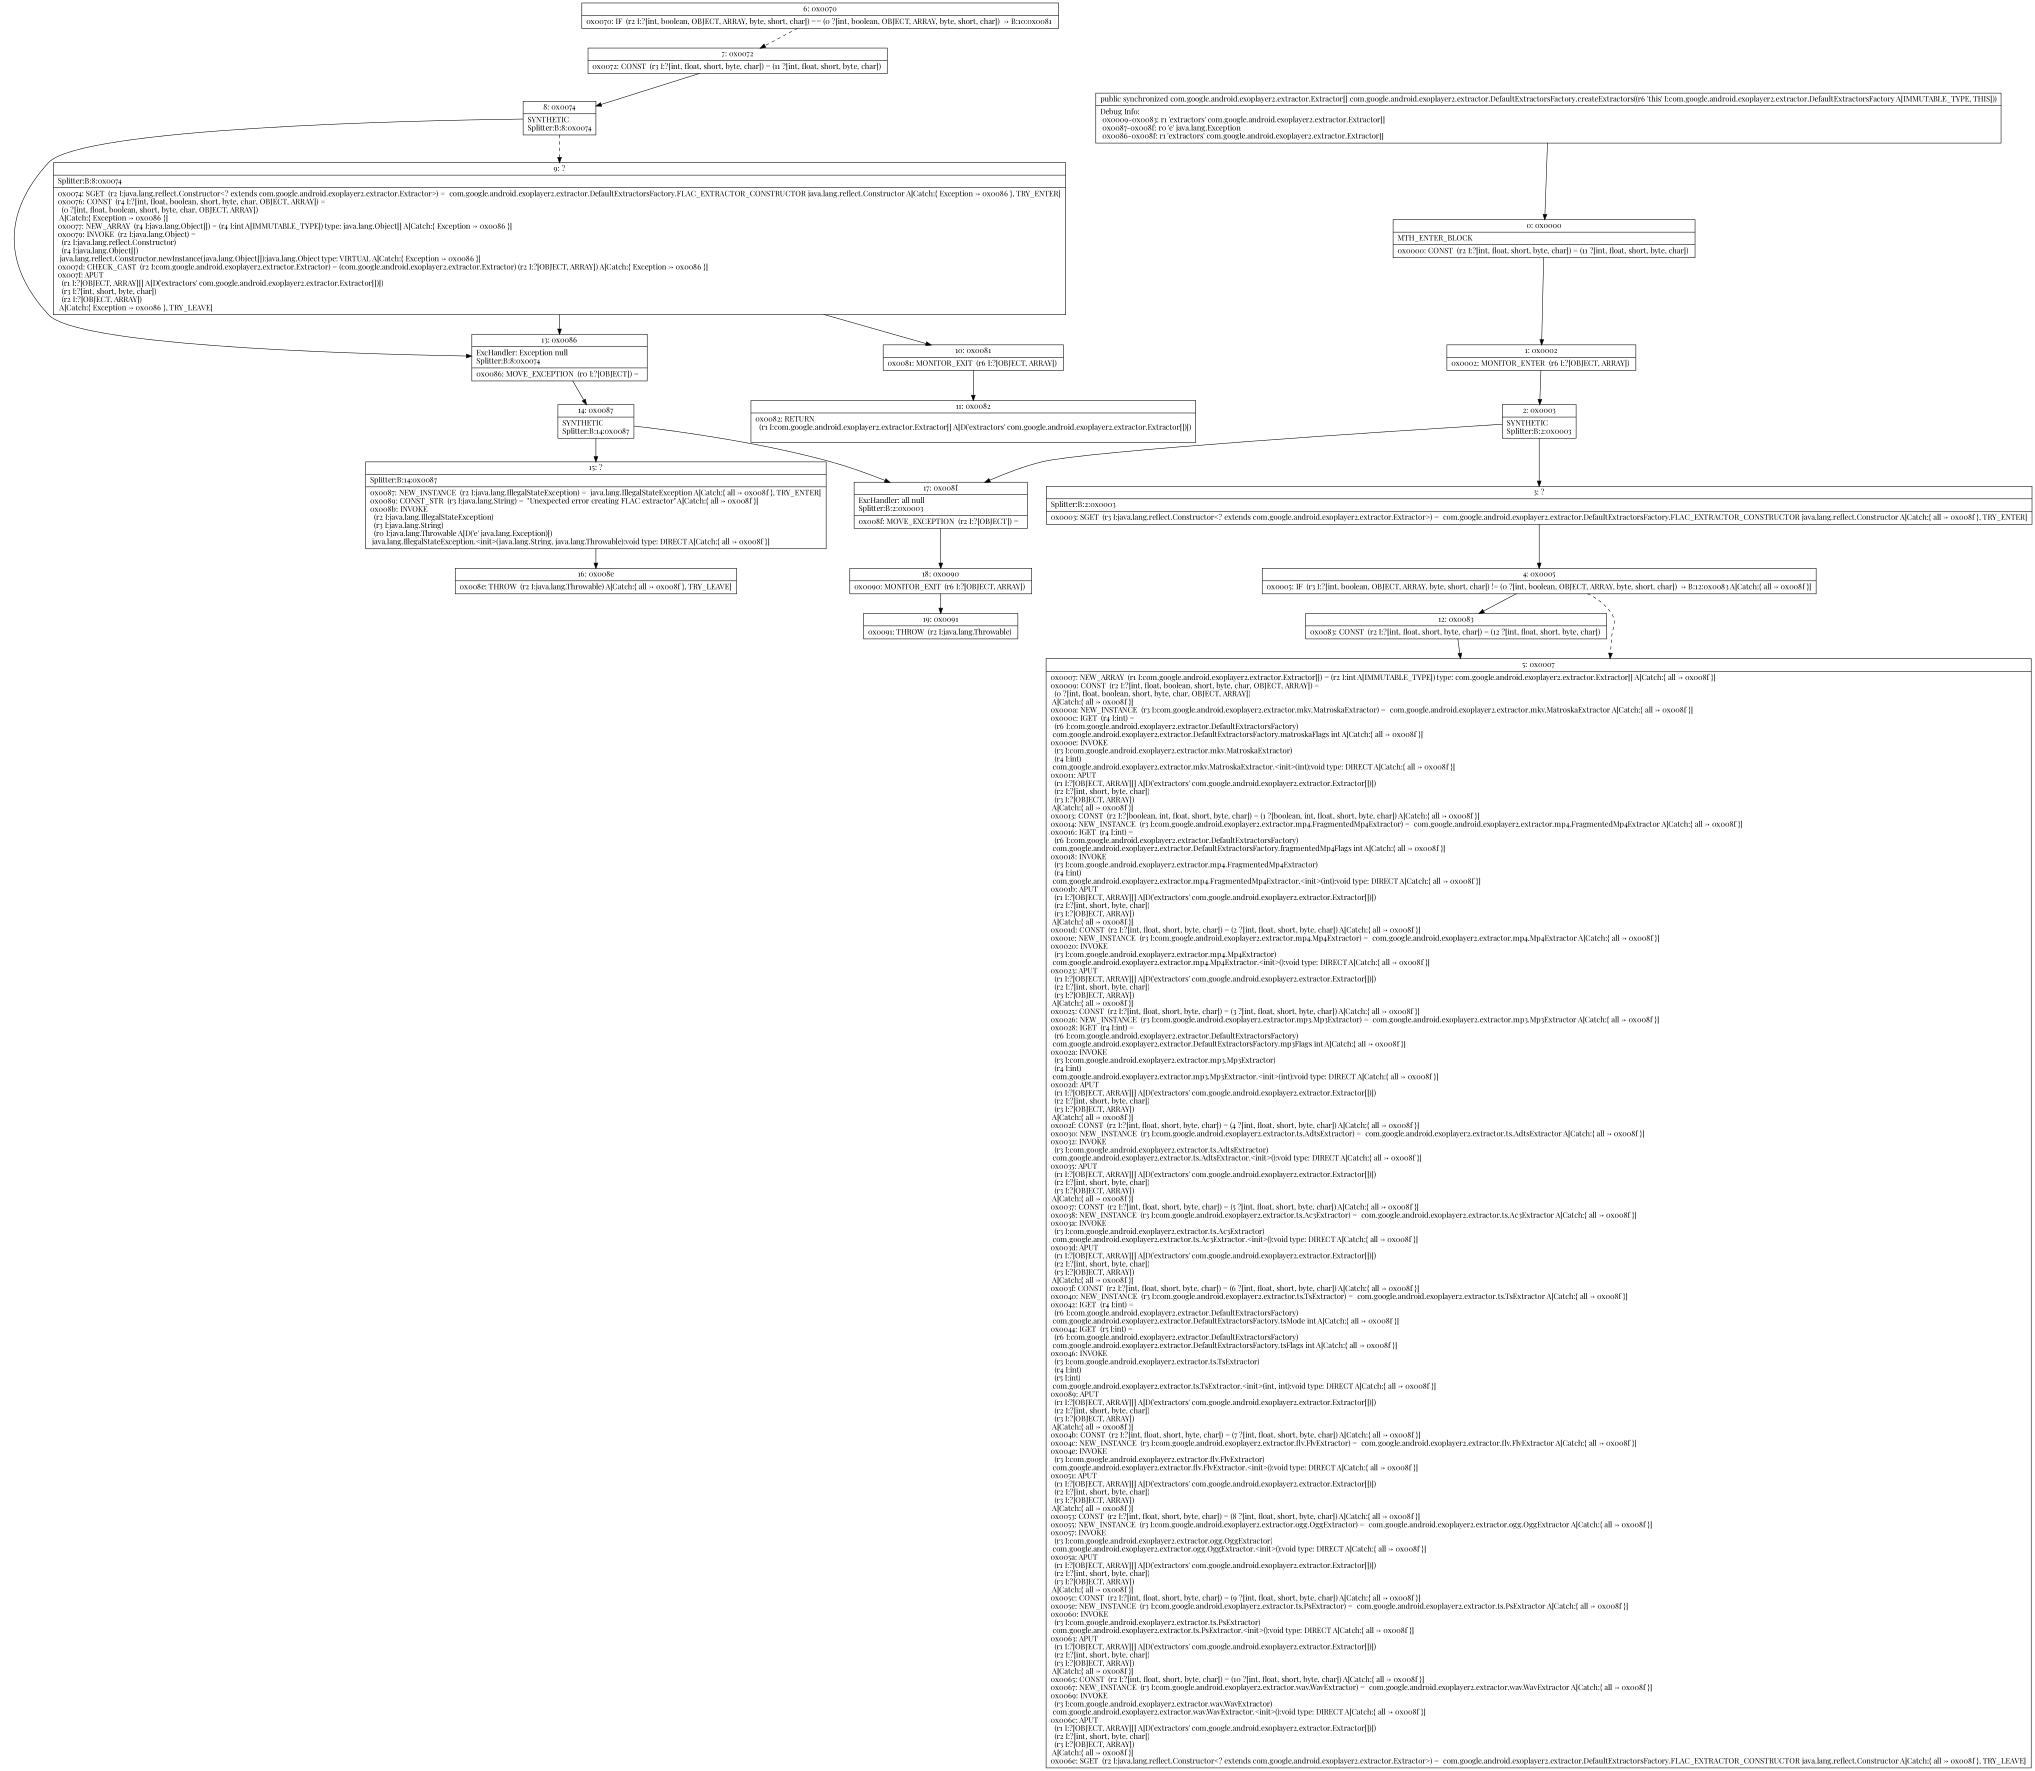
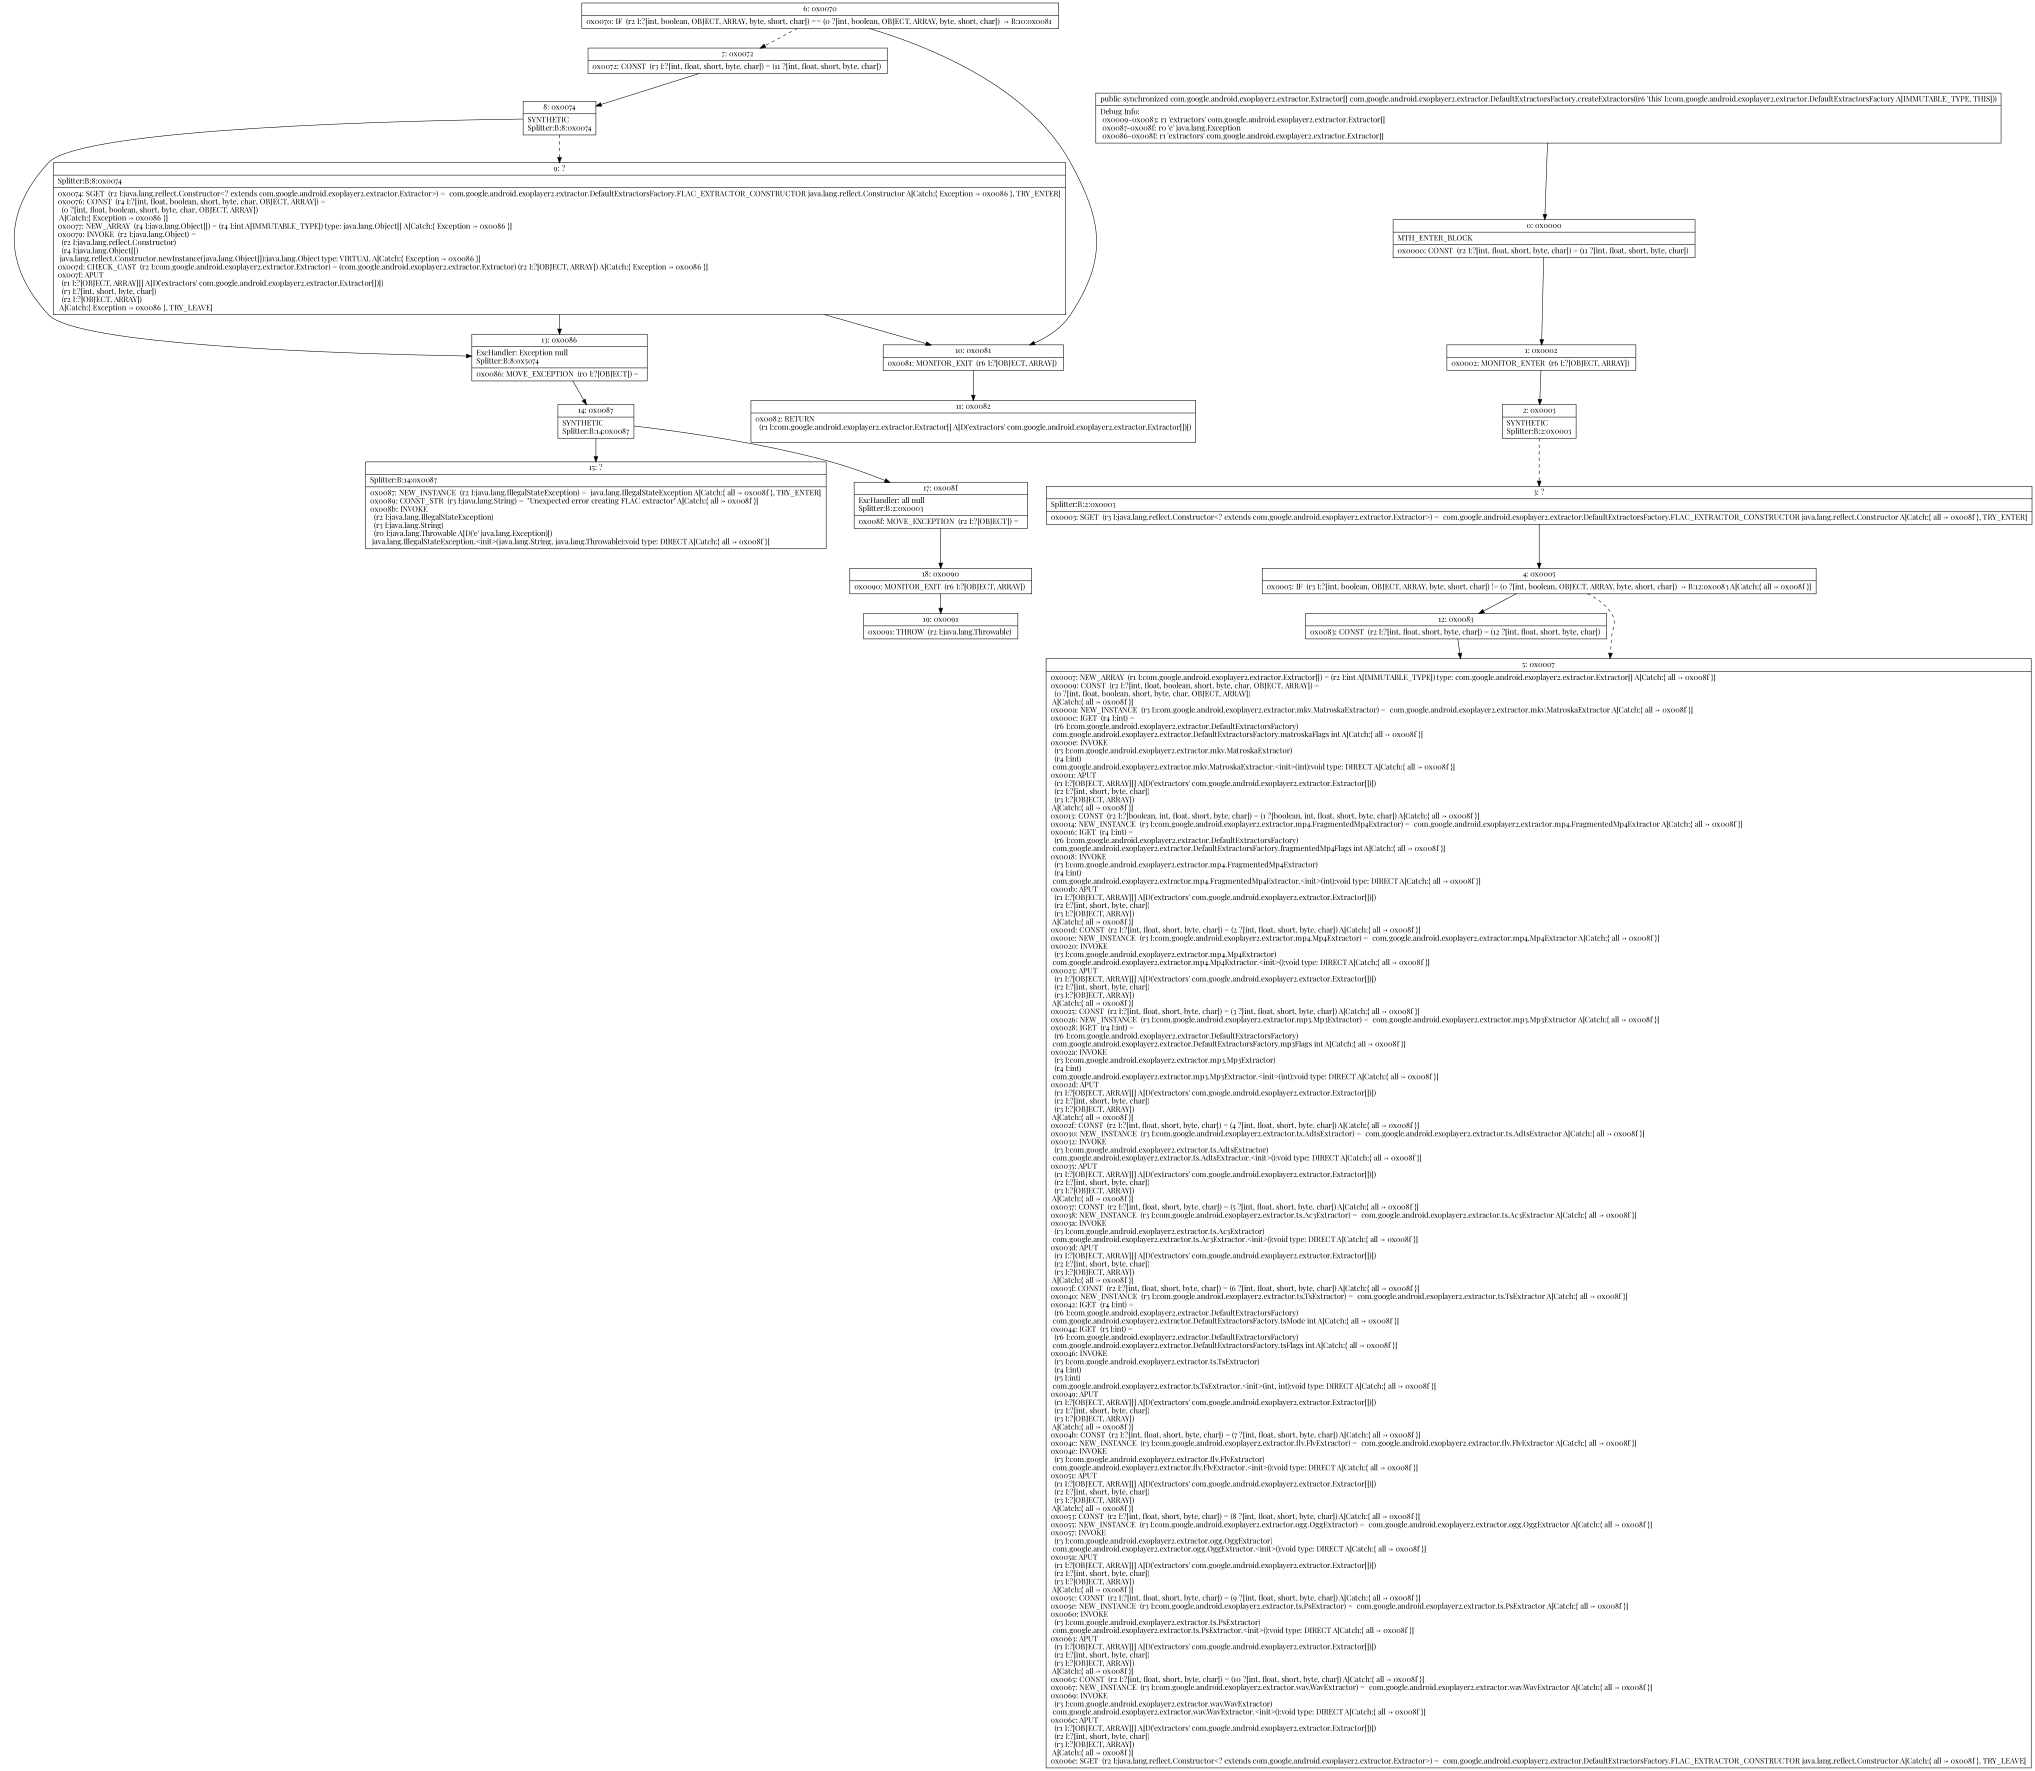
none -> (1060, 146)
(508, 361) -> (508, 361)
(1244, 442) -> none
(1539, 460) -> (1539, 460)
(596, 581) -> none
(1077, 1395) -> (1077, 1395)
